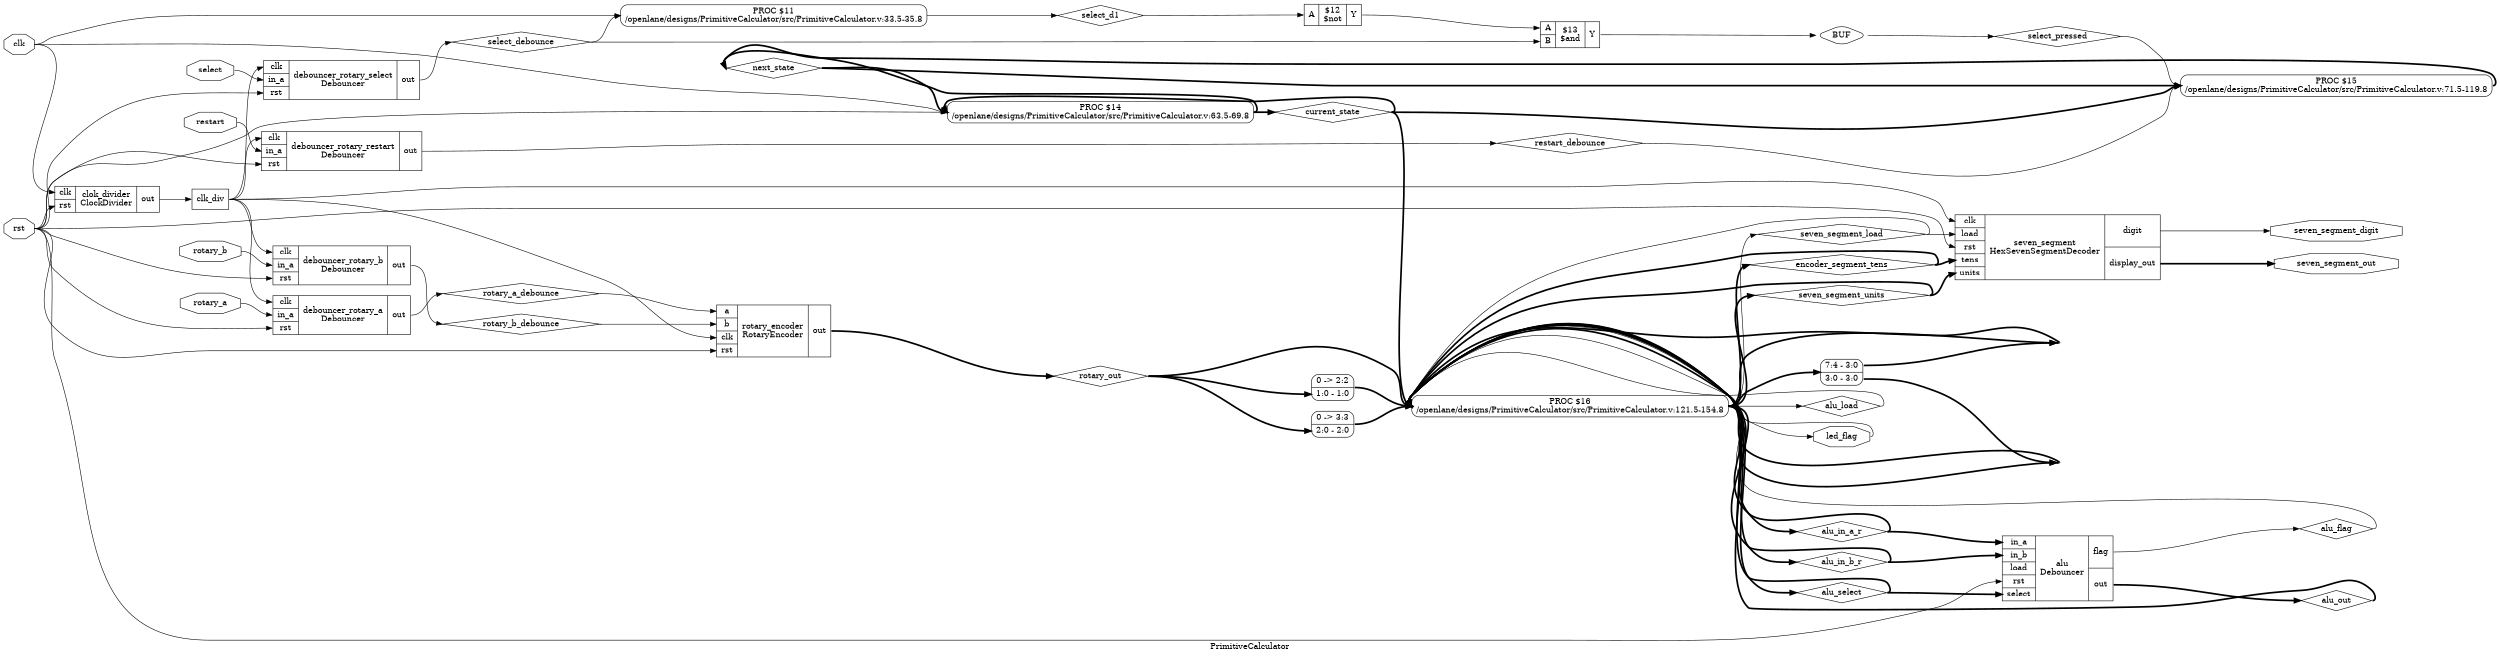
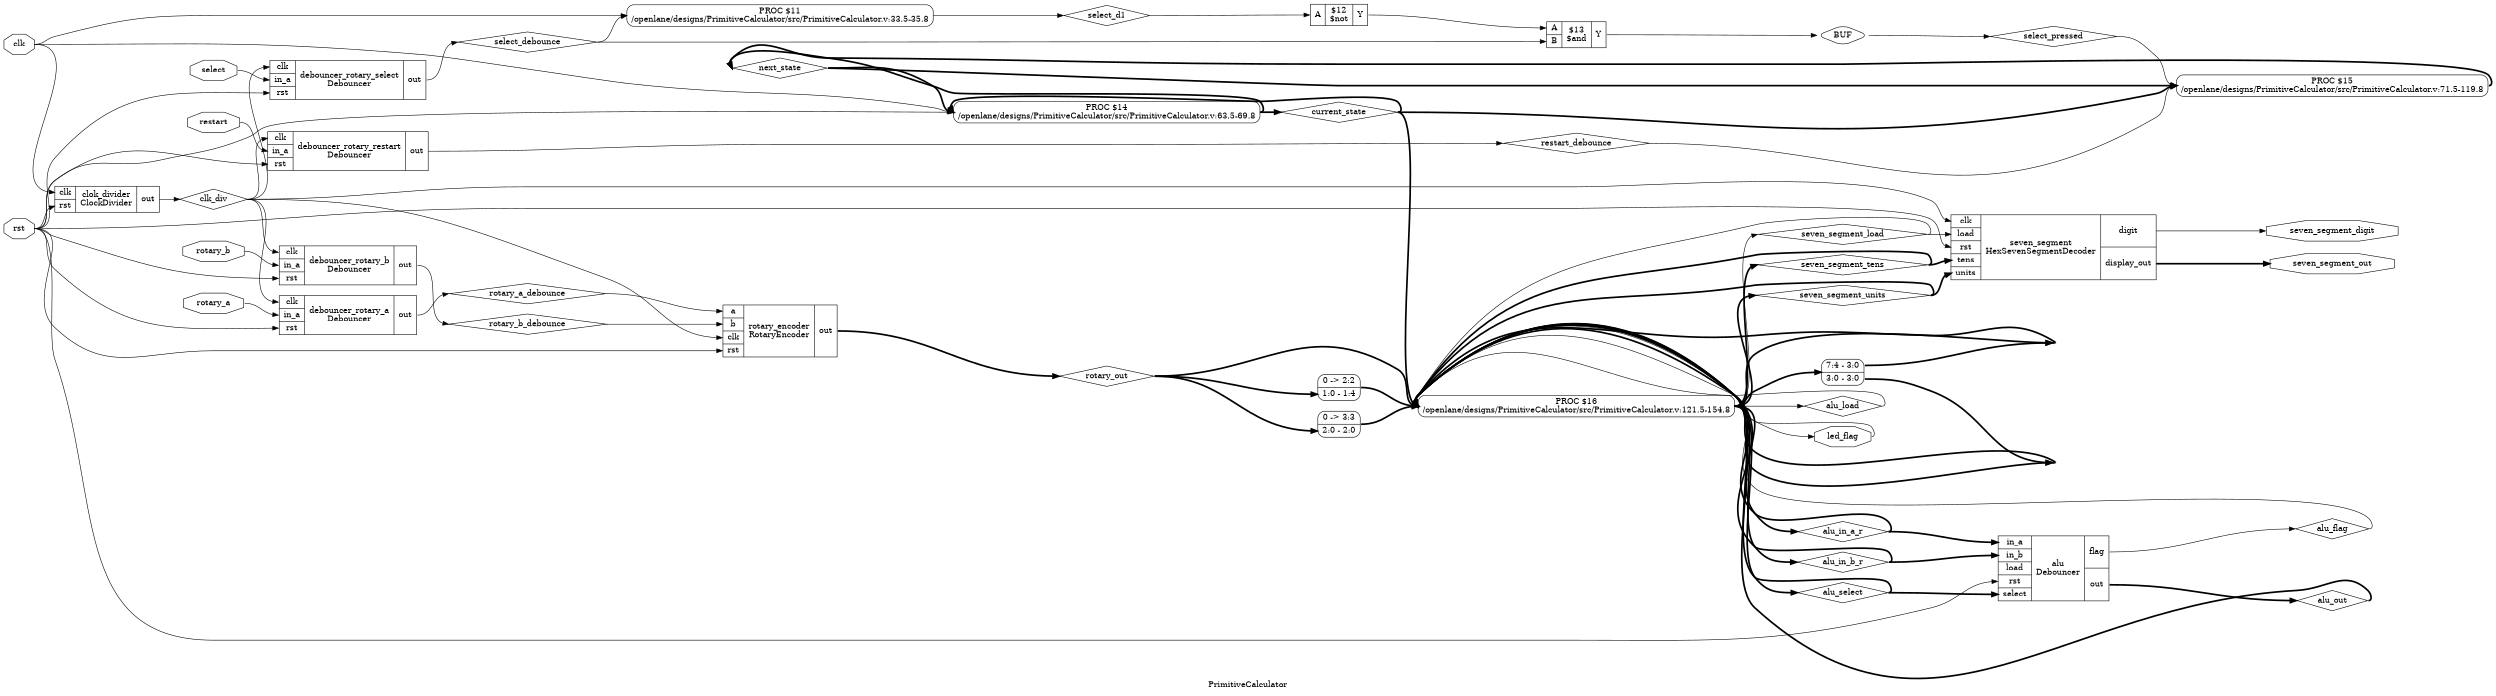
(210, 199) -> (214, 199)
(1842, 265) -> (1843, 265)
(1333, 394) -> (1339, 394)
